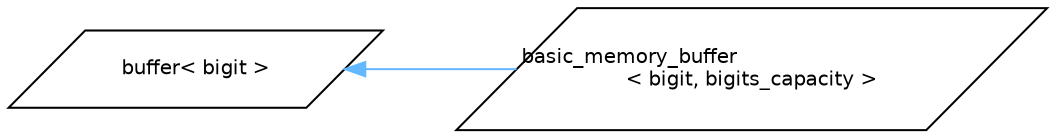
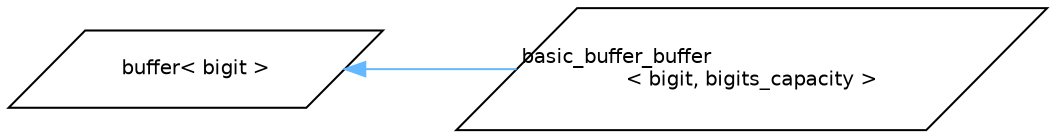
(752, 69) -> (752, 69)
